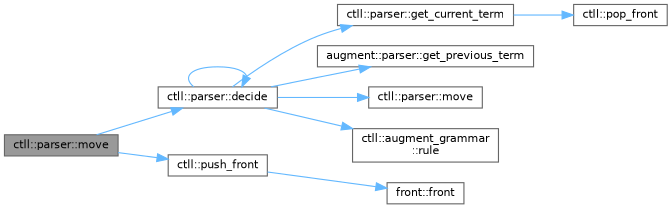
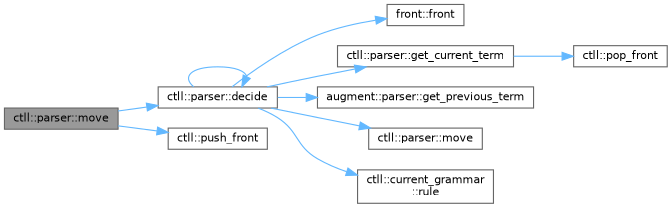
(426, 145) -> (426, 187)
(322, 179) -> (299, 43)
